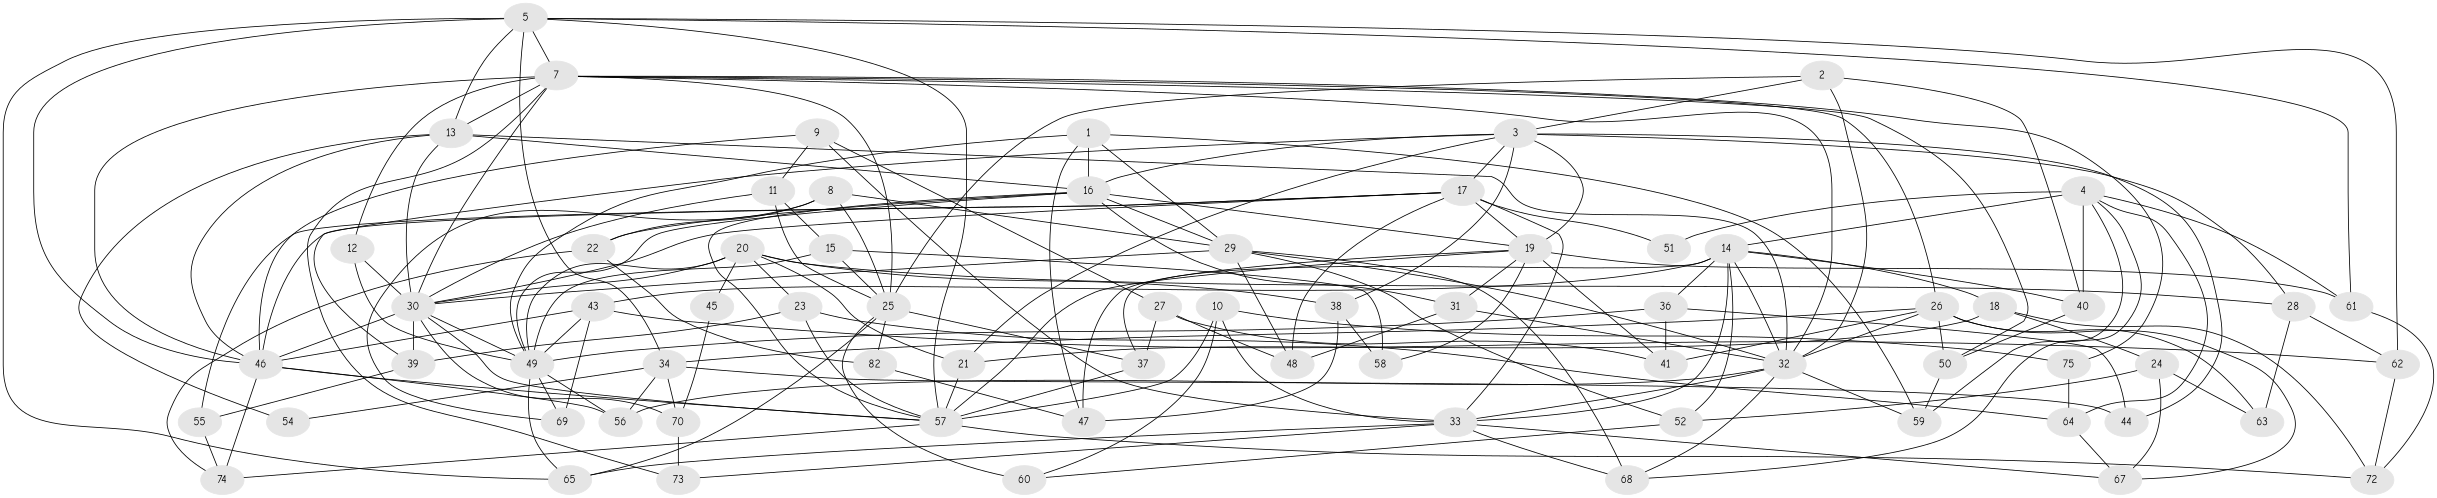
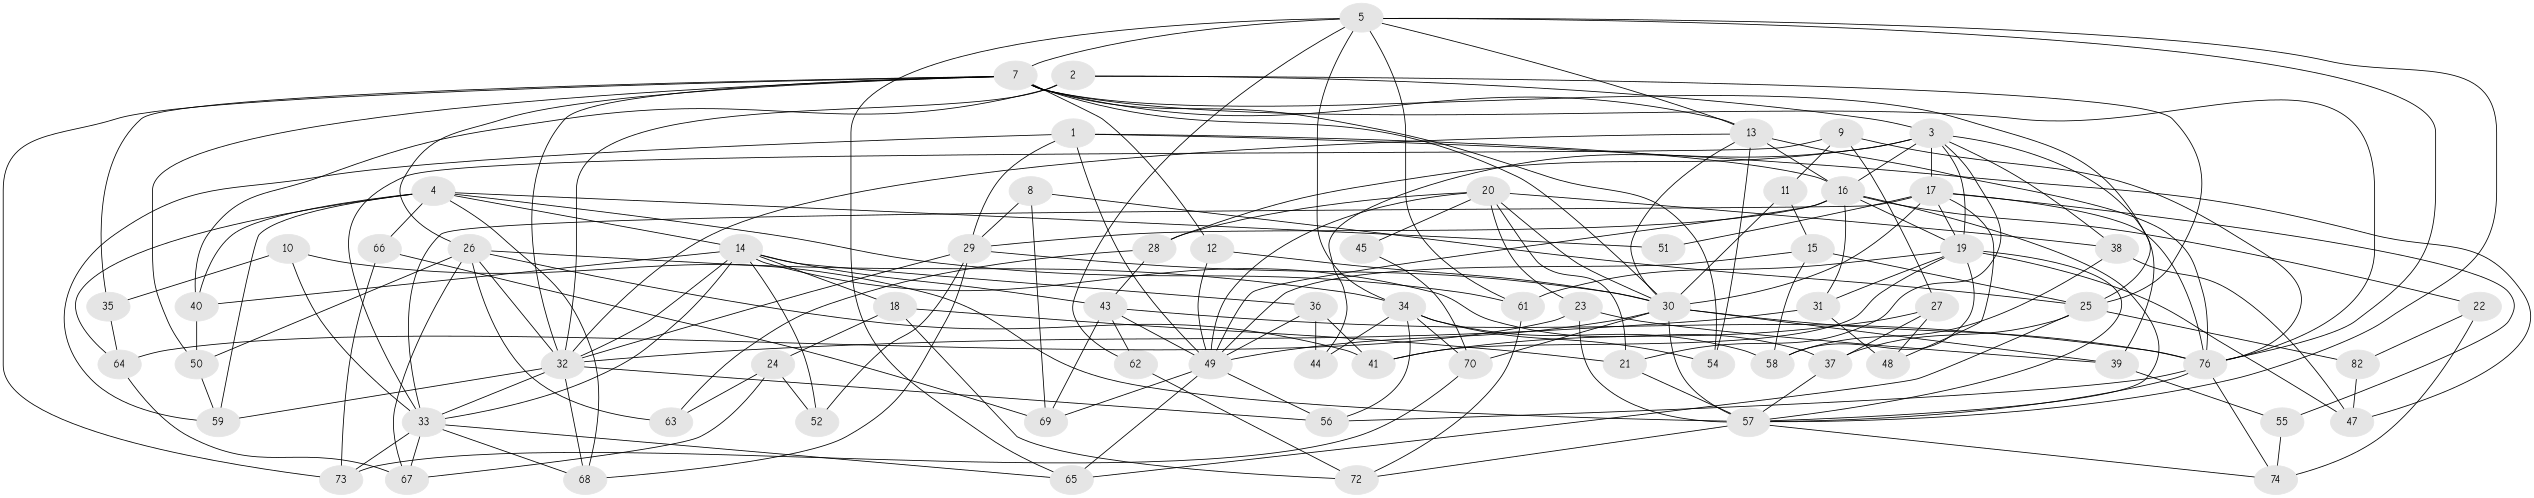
none -> (1488, 157)
(713, 221) -> none
none -> (380, 249)
(793, 252) -> none
(1262, 307) -> none
none -> (1589, 335)
(2346, 335) -> (1126, 283)
(261, 364) -> (2205, 364)
(2069, 364) -> (108, 307)
(1024, 480) -> none
